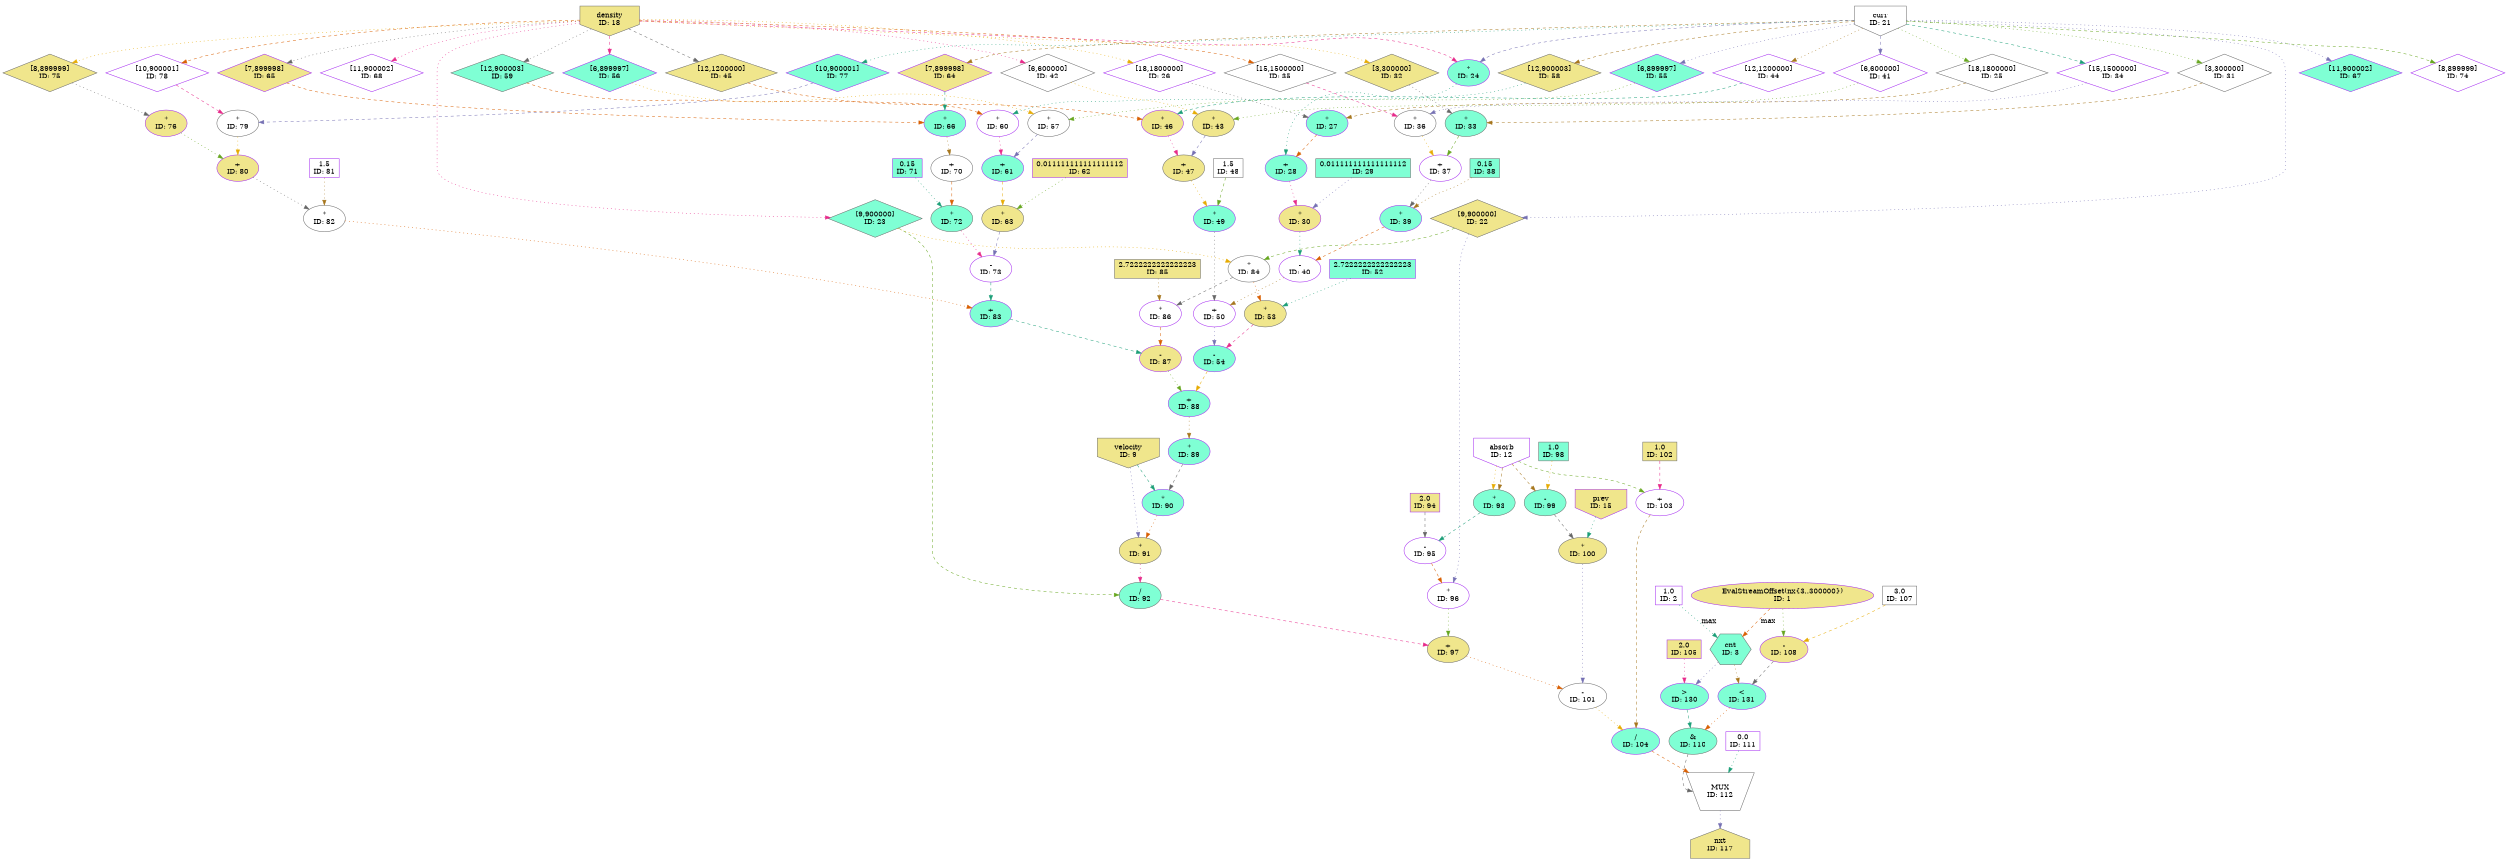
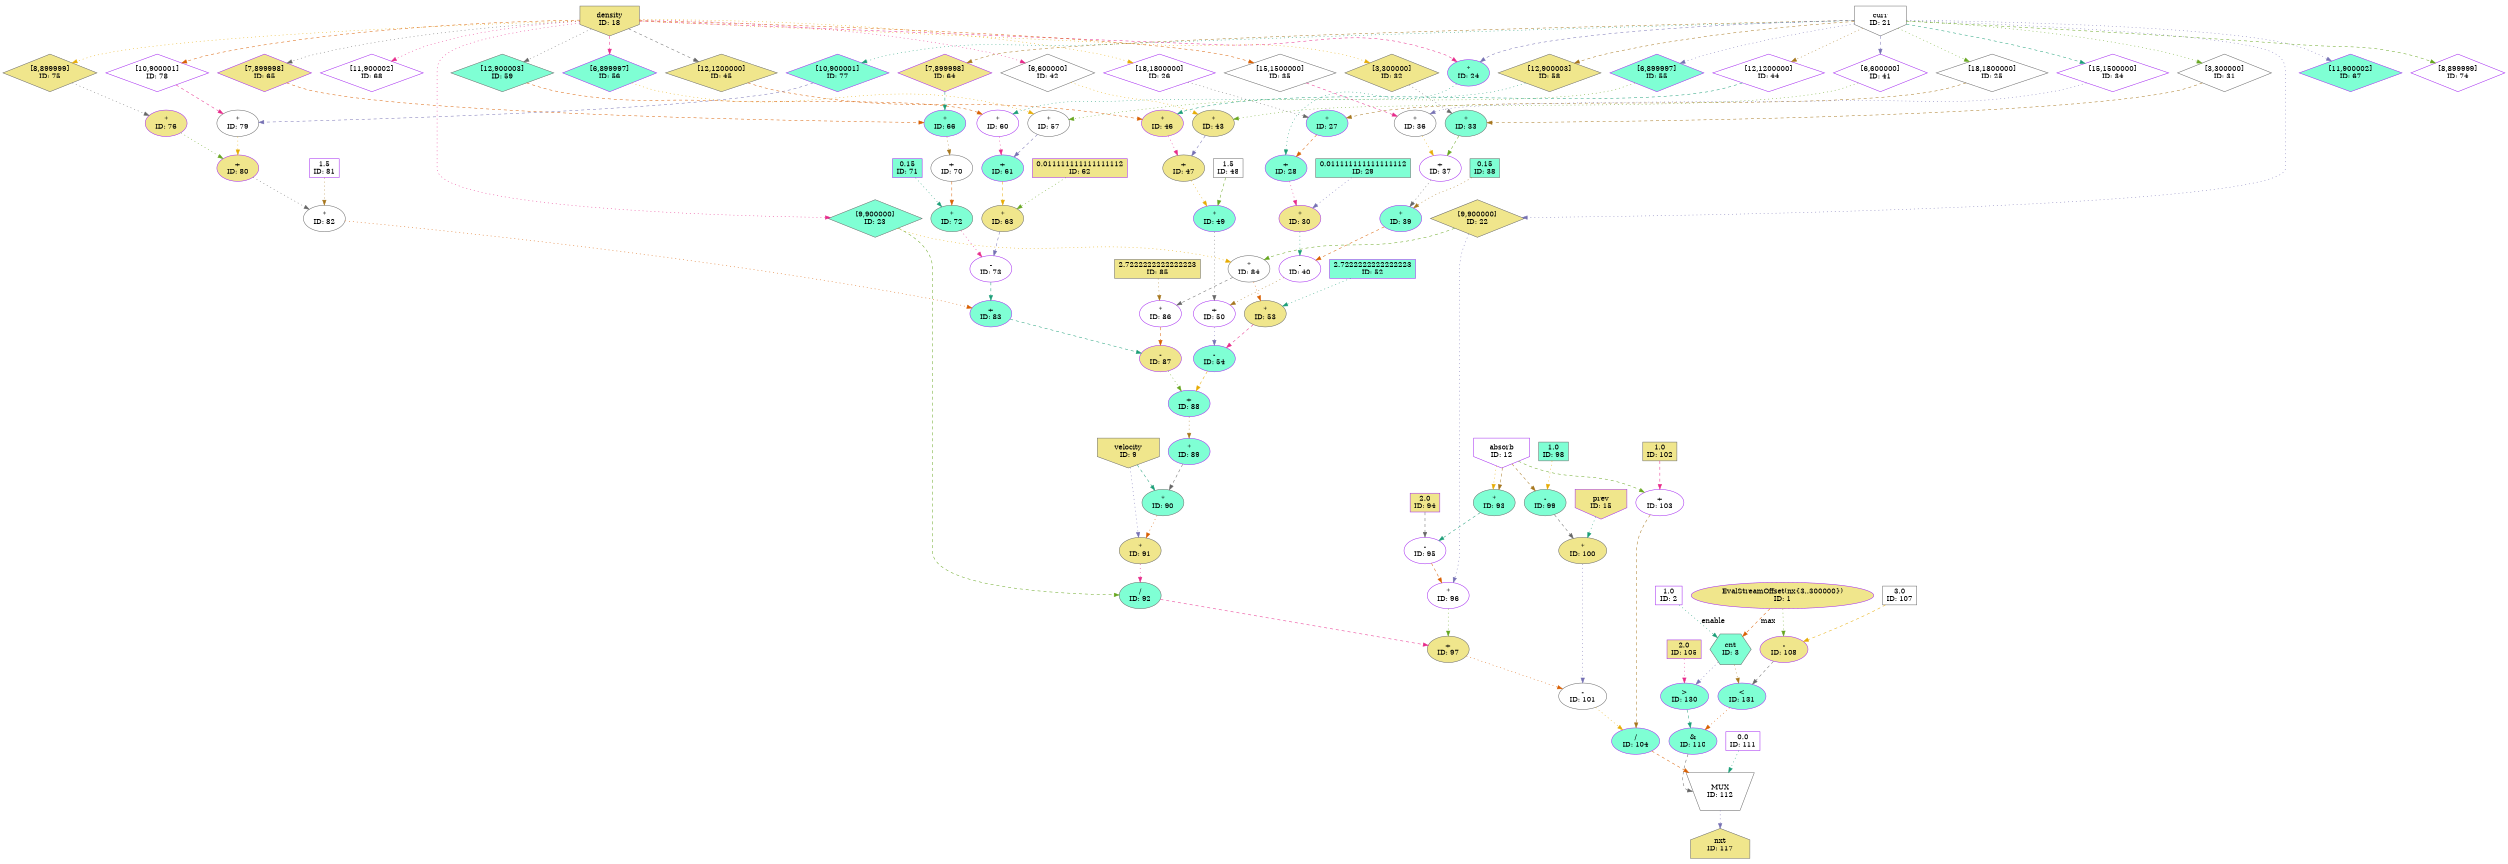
(1163, 503) -> (1163, 503)
(1709, 621) -> (1713, 621)
(1693, 741) -> (1693, 741)
